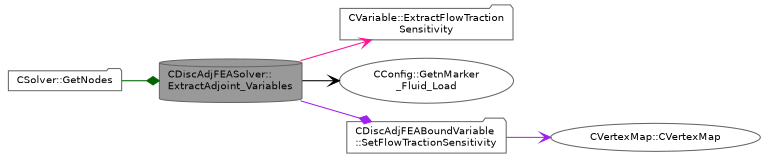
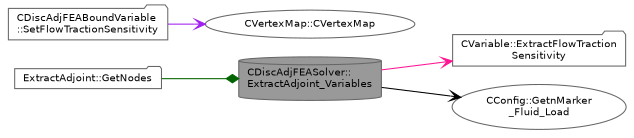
(65, 81) -> (88, 79)
(330, 109) -> none
